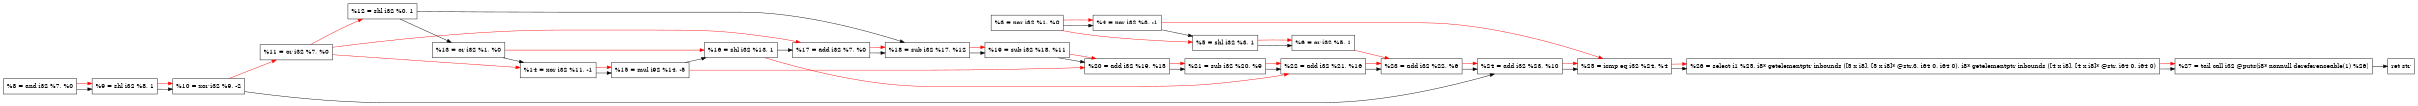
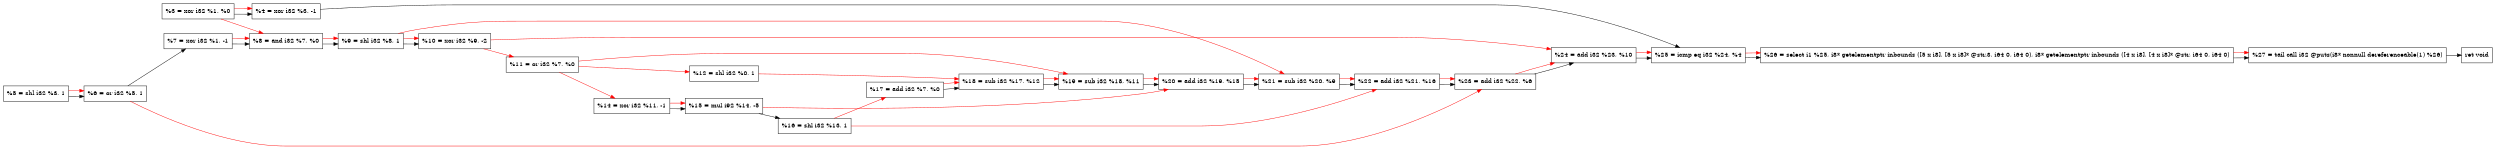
(660, 12) -> (857, 76)
none -> (843, 21)
(1382, 23) -> (1001, 5)
(564, 30) -> (822, 54)
(1175, 33) -> none
(1125, 38) -> (240, 26)
none -> (198, 41)
(469, 50) -> none
(783, 50) -> (852, 111)
(2401, 66) -> (2477, 55)
(869, 103) -> (1019, 37)
